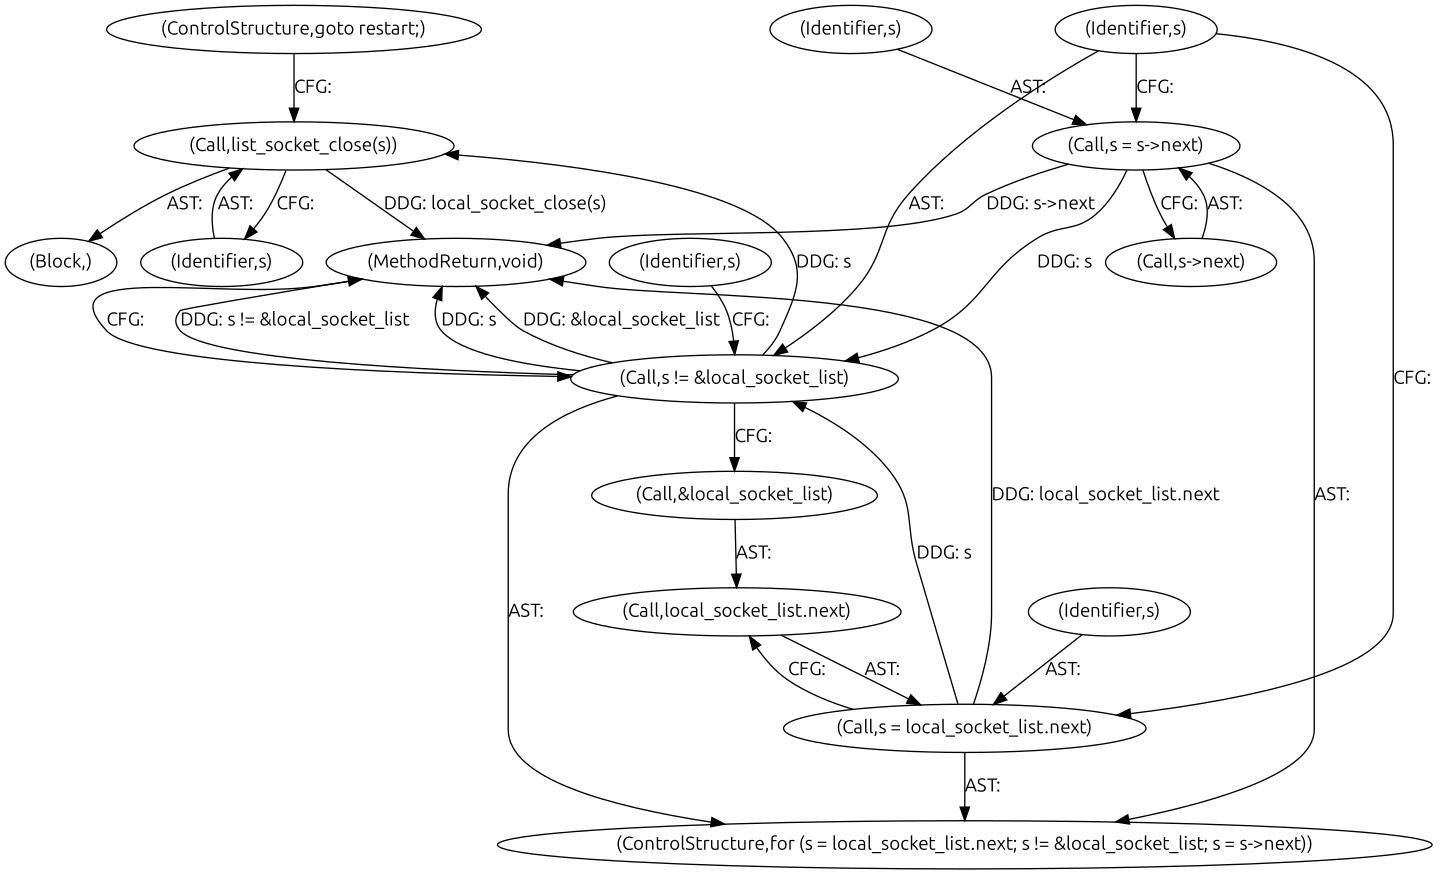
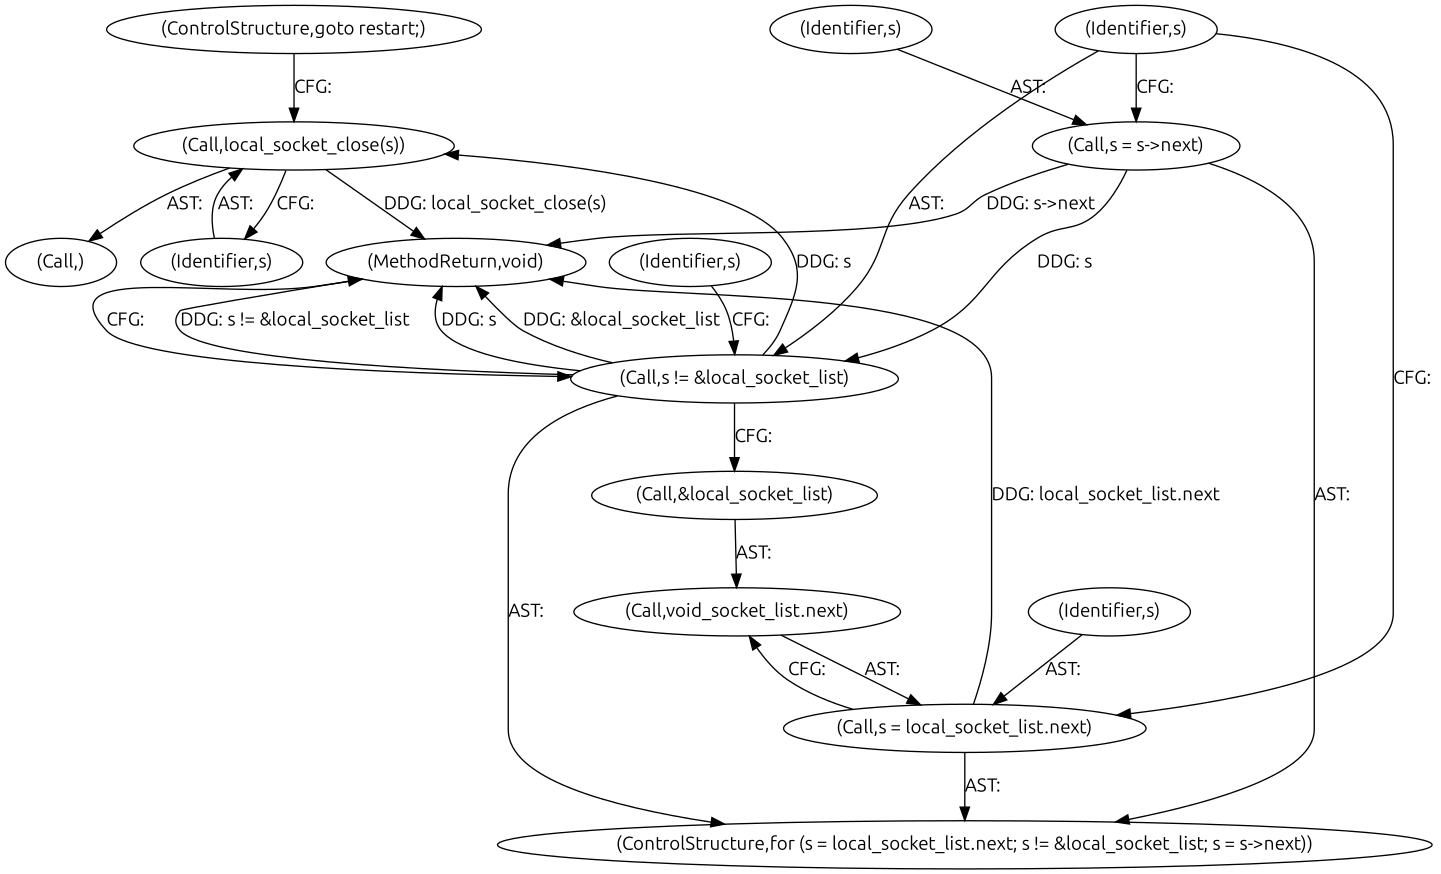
(294, 146) -> (294, 146)
(61, 262) -> (61, 262)
(1191, 262) -> none
(911, 535) -> none
(737, 612) -> (737, 612)
